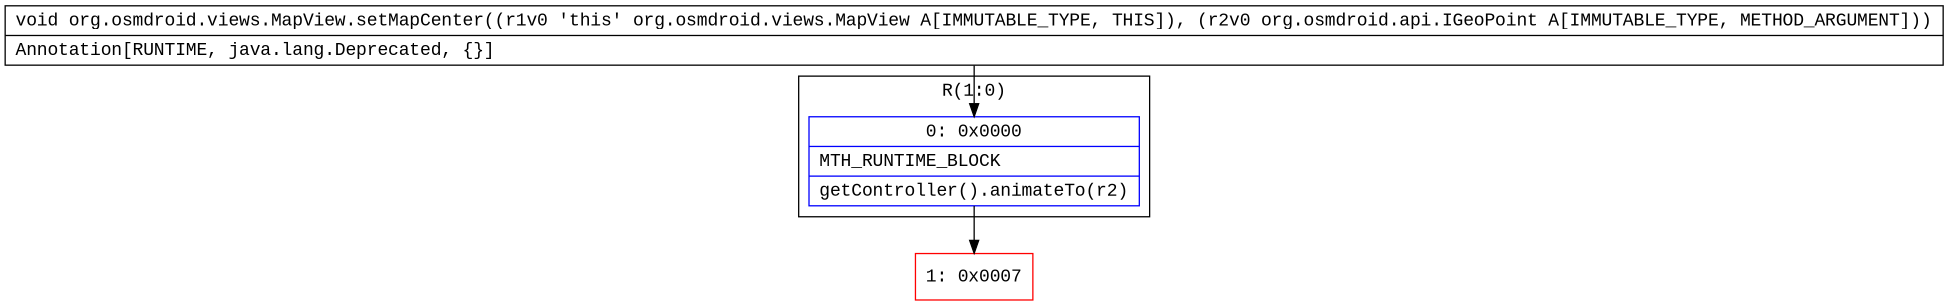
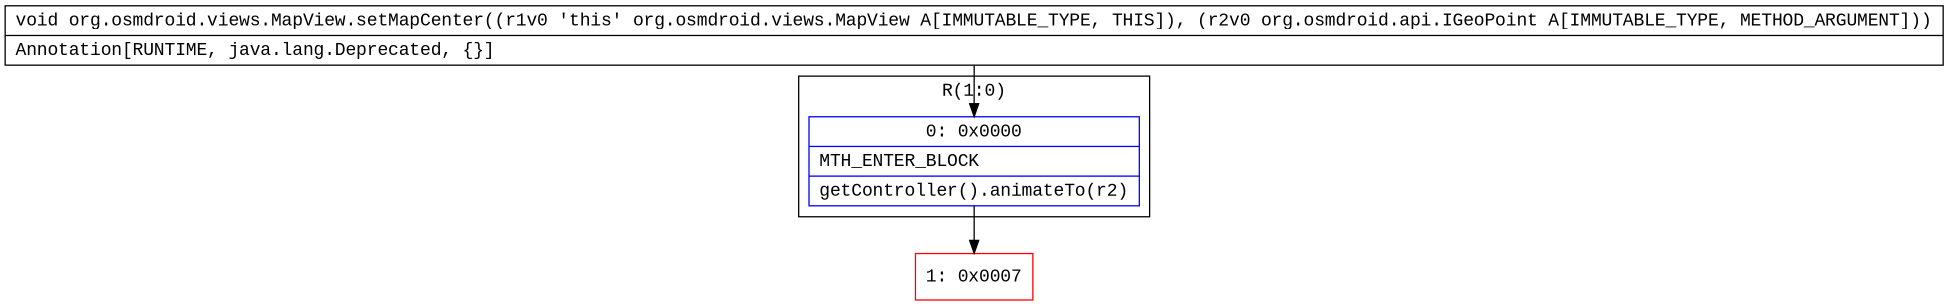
(910, 161) -> (899, 161)
